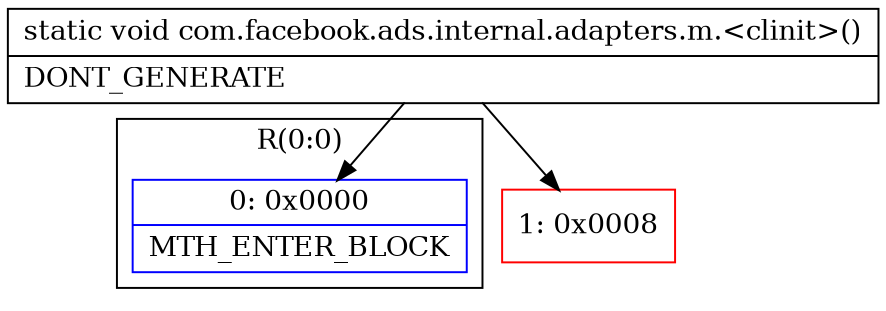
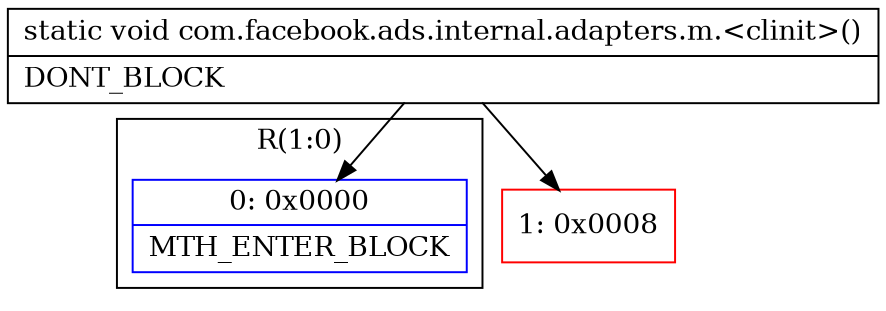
(155, 79) -> (125, 79)
(300, 142) -> (300, 142)
